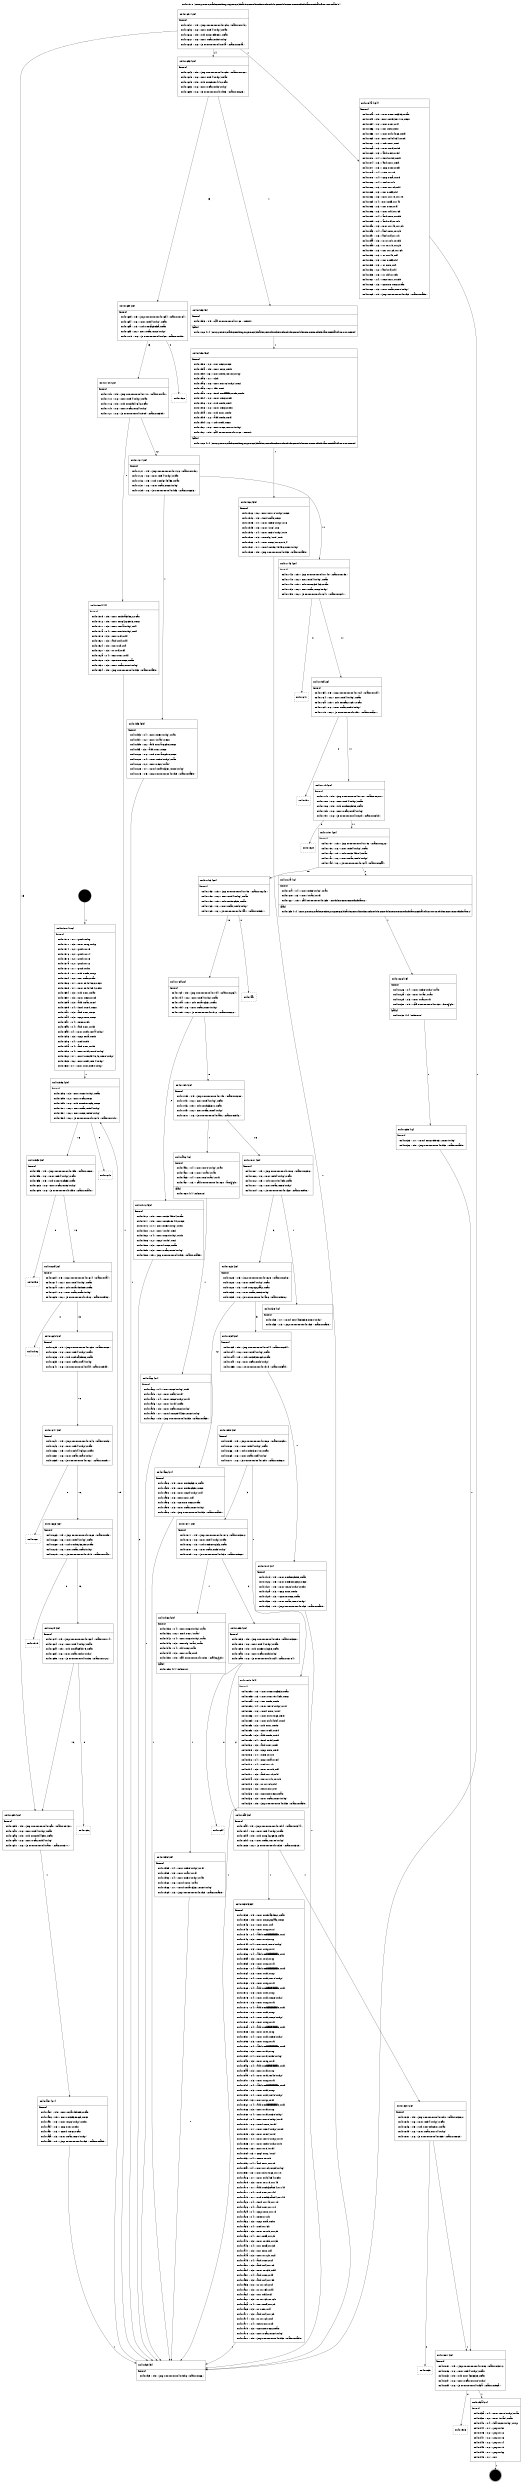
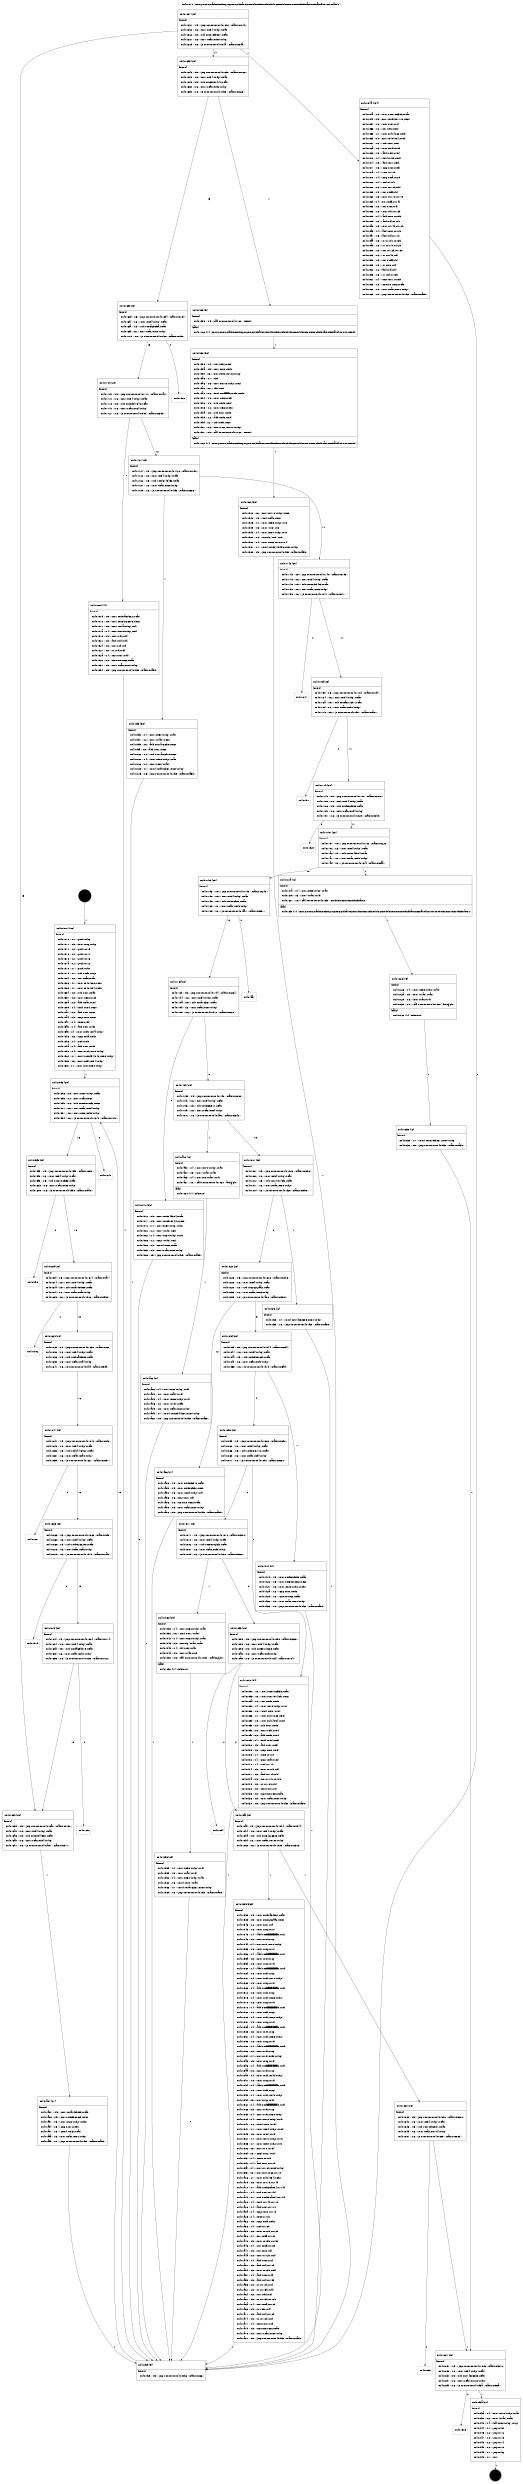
none -> (255, 1398)
none -> (327, 1889)
